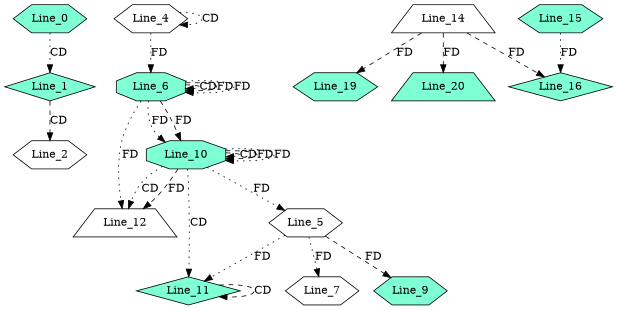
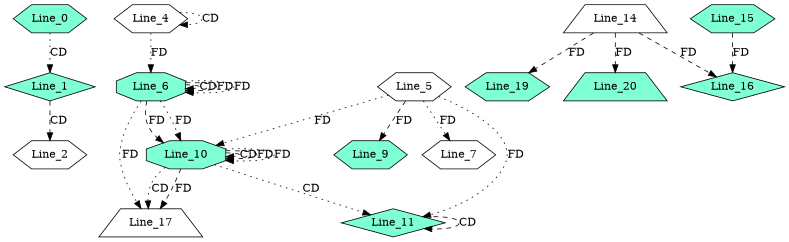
(561, 49) -> (733, 49)
(242, 187) -> (306, 119)
(125, 223) -> (151, 223)
